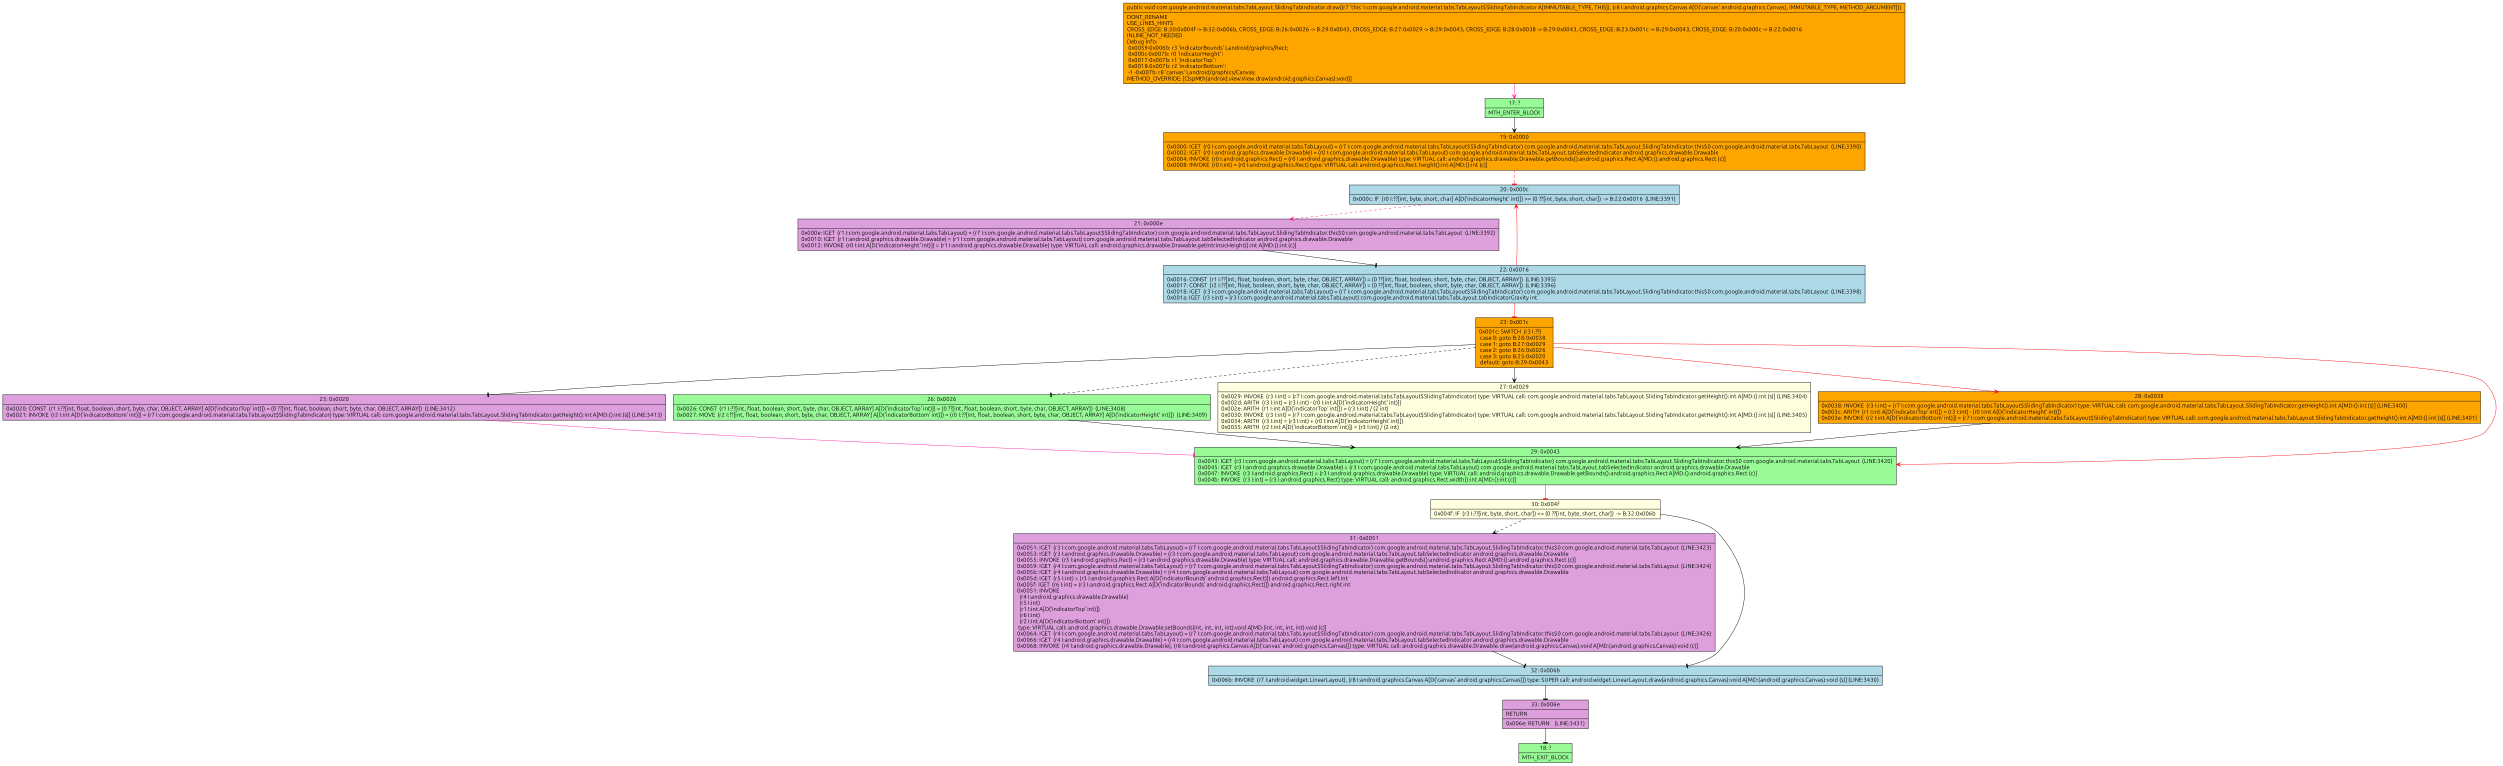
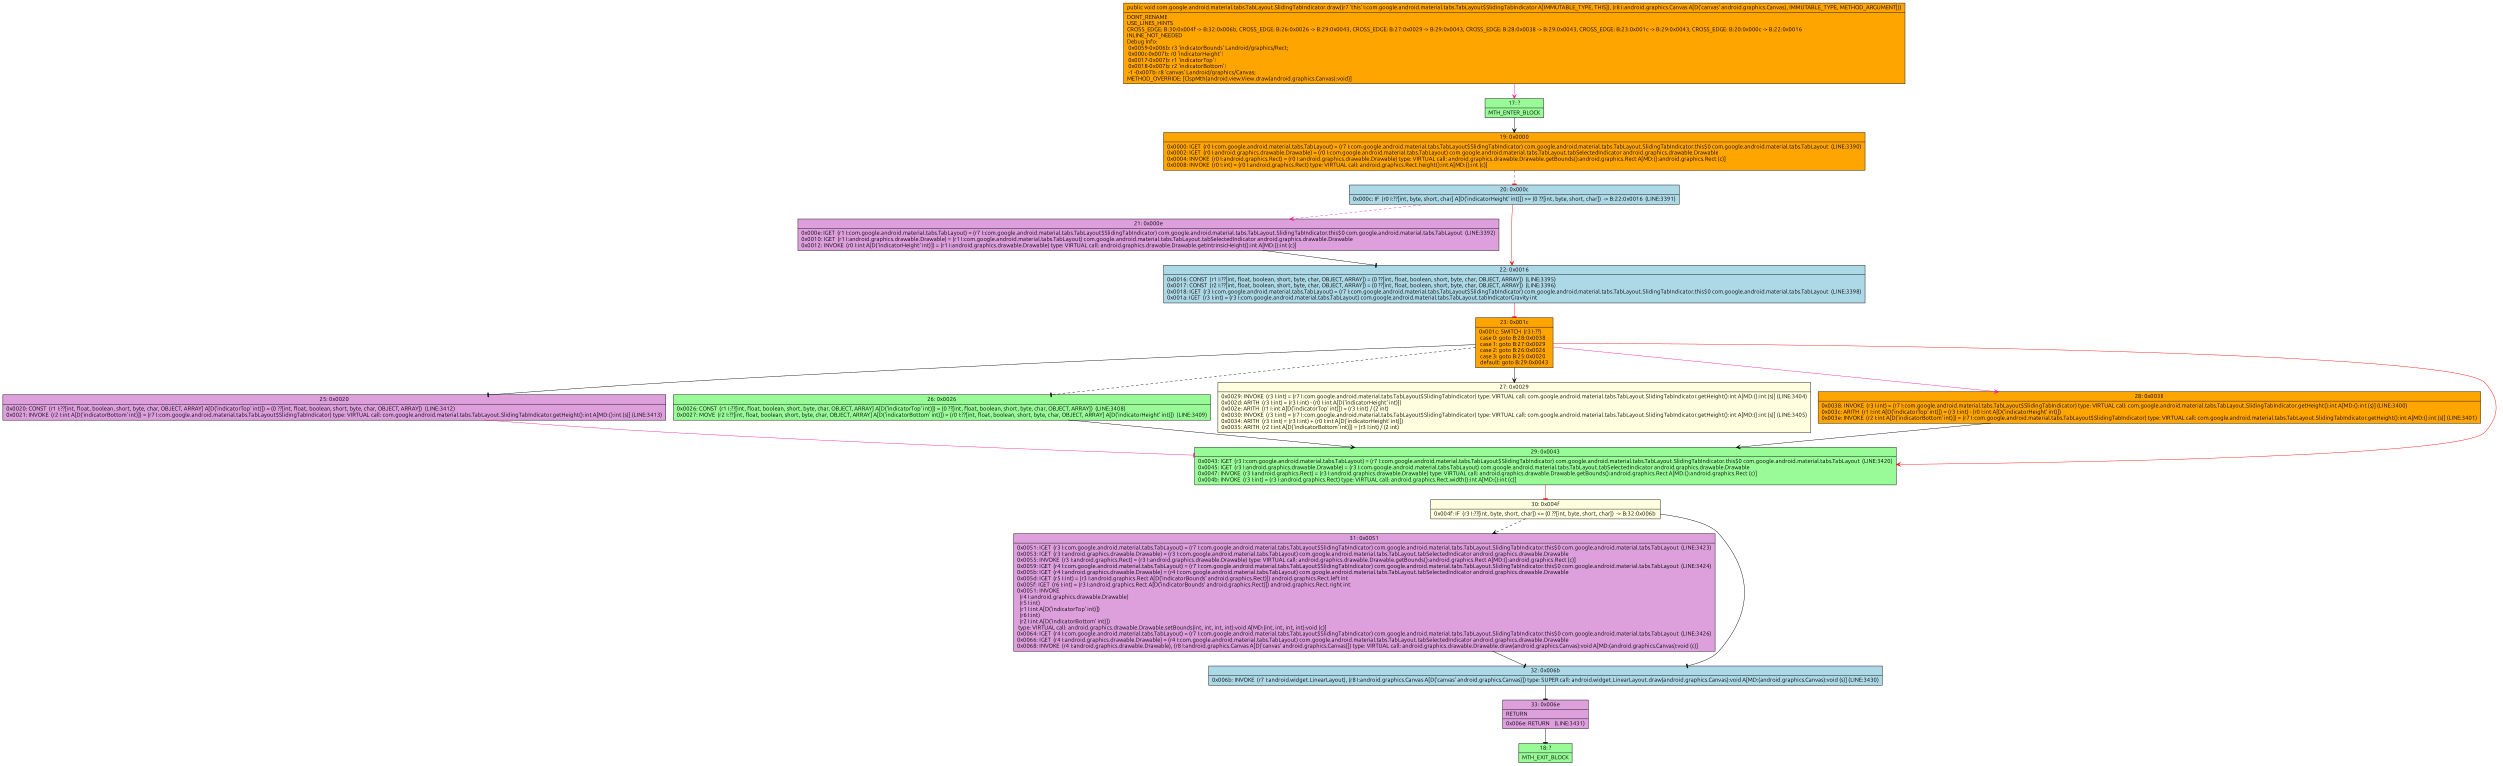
(1517, 237) -> (1512, 233)
(1774, 369) -> (1774, 369)
